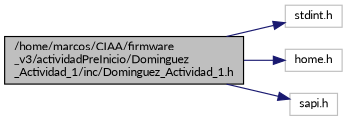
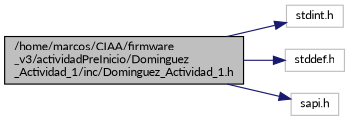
(314, 60) -> (315, 60)
